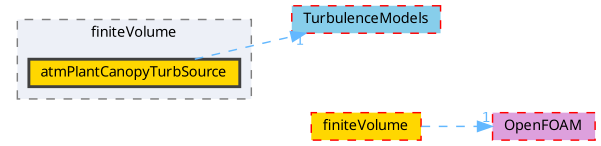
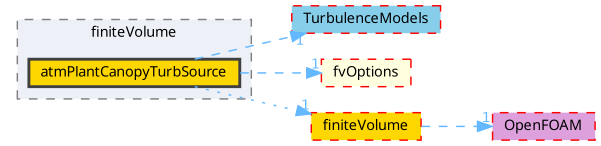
none -> (366, 73)
none -> (261, 102)
